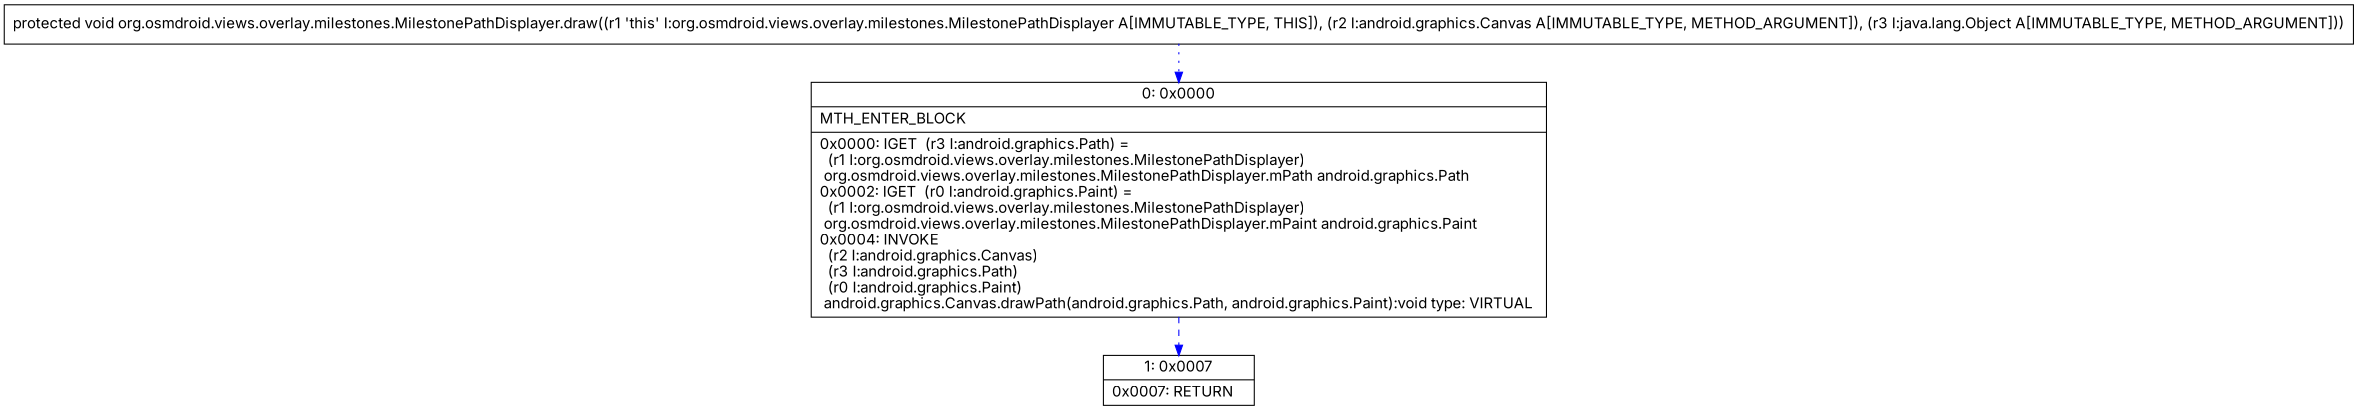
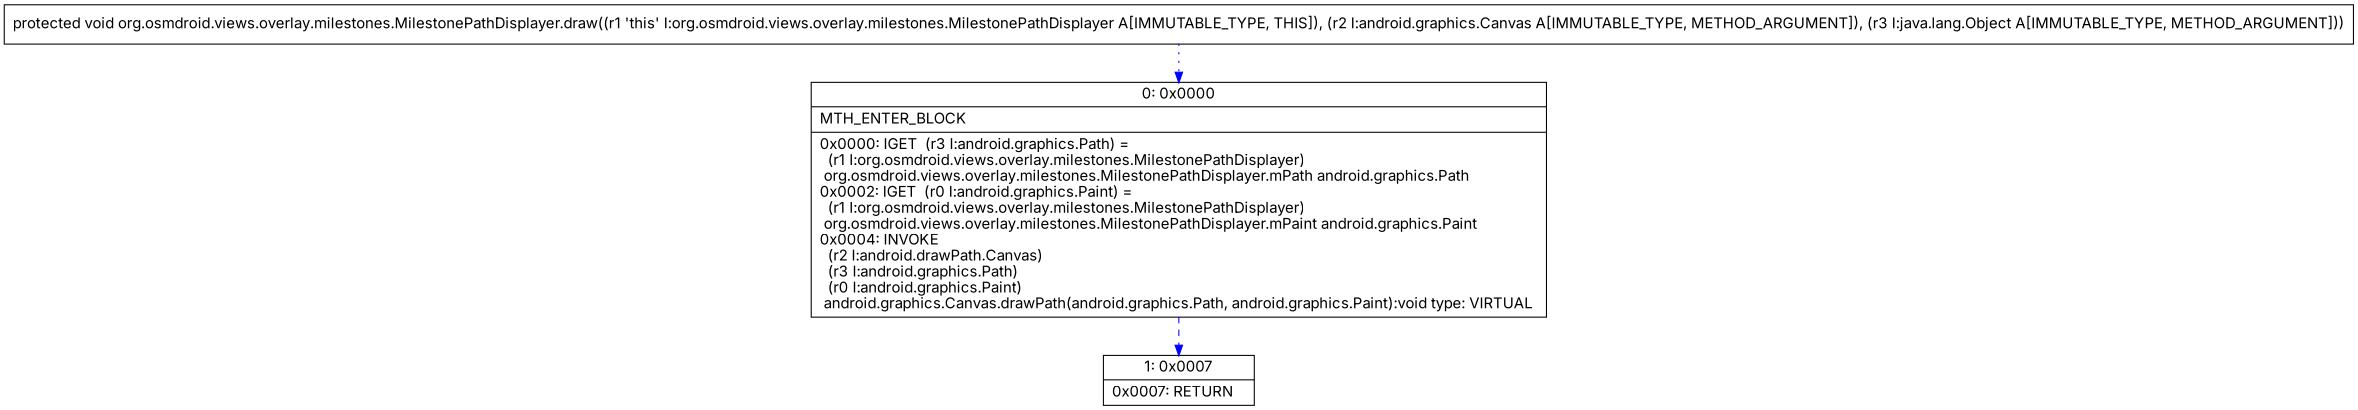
(929, 256) -> (932, 256)
